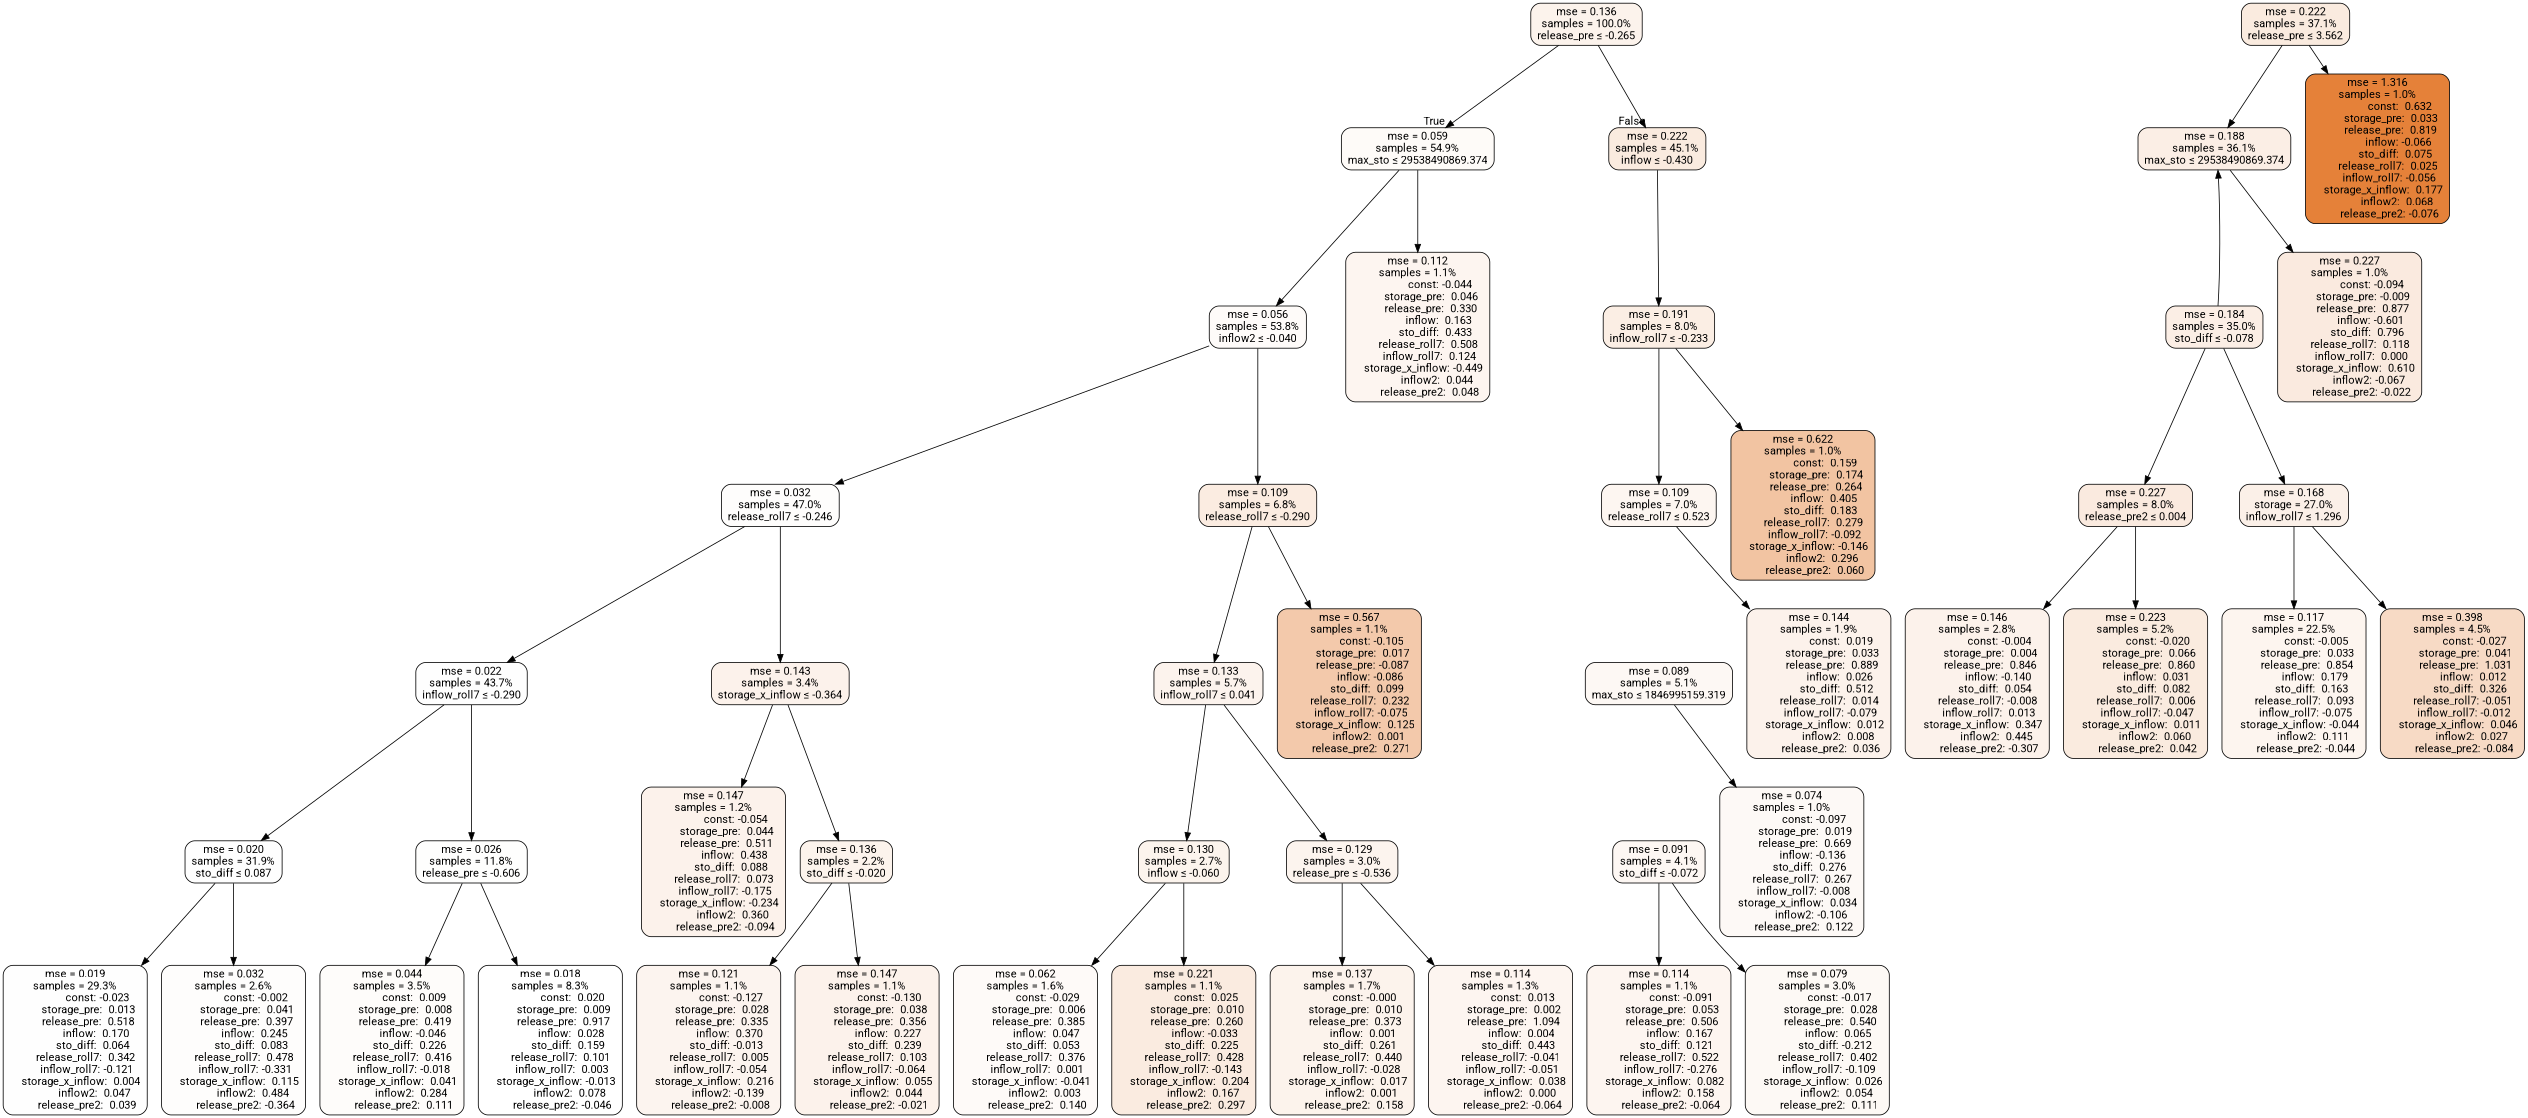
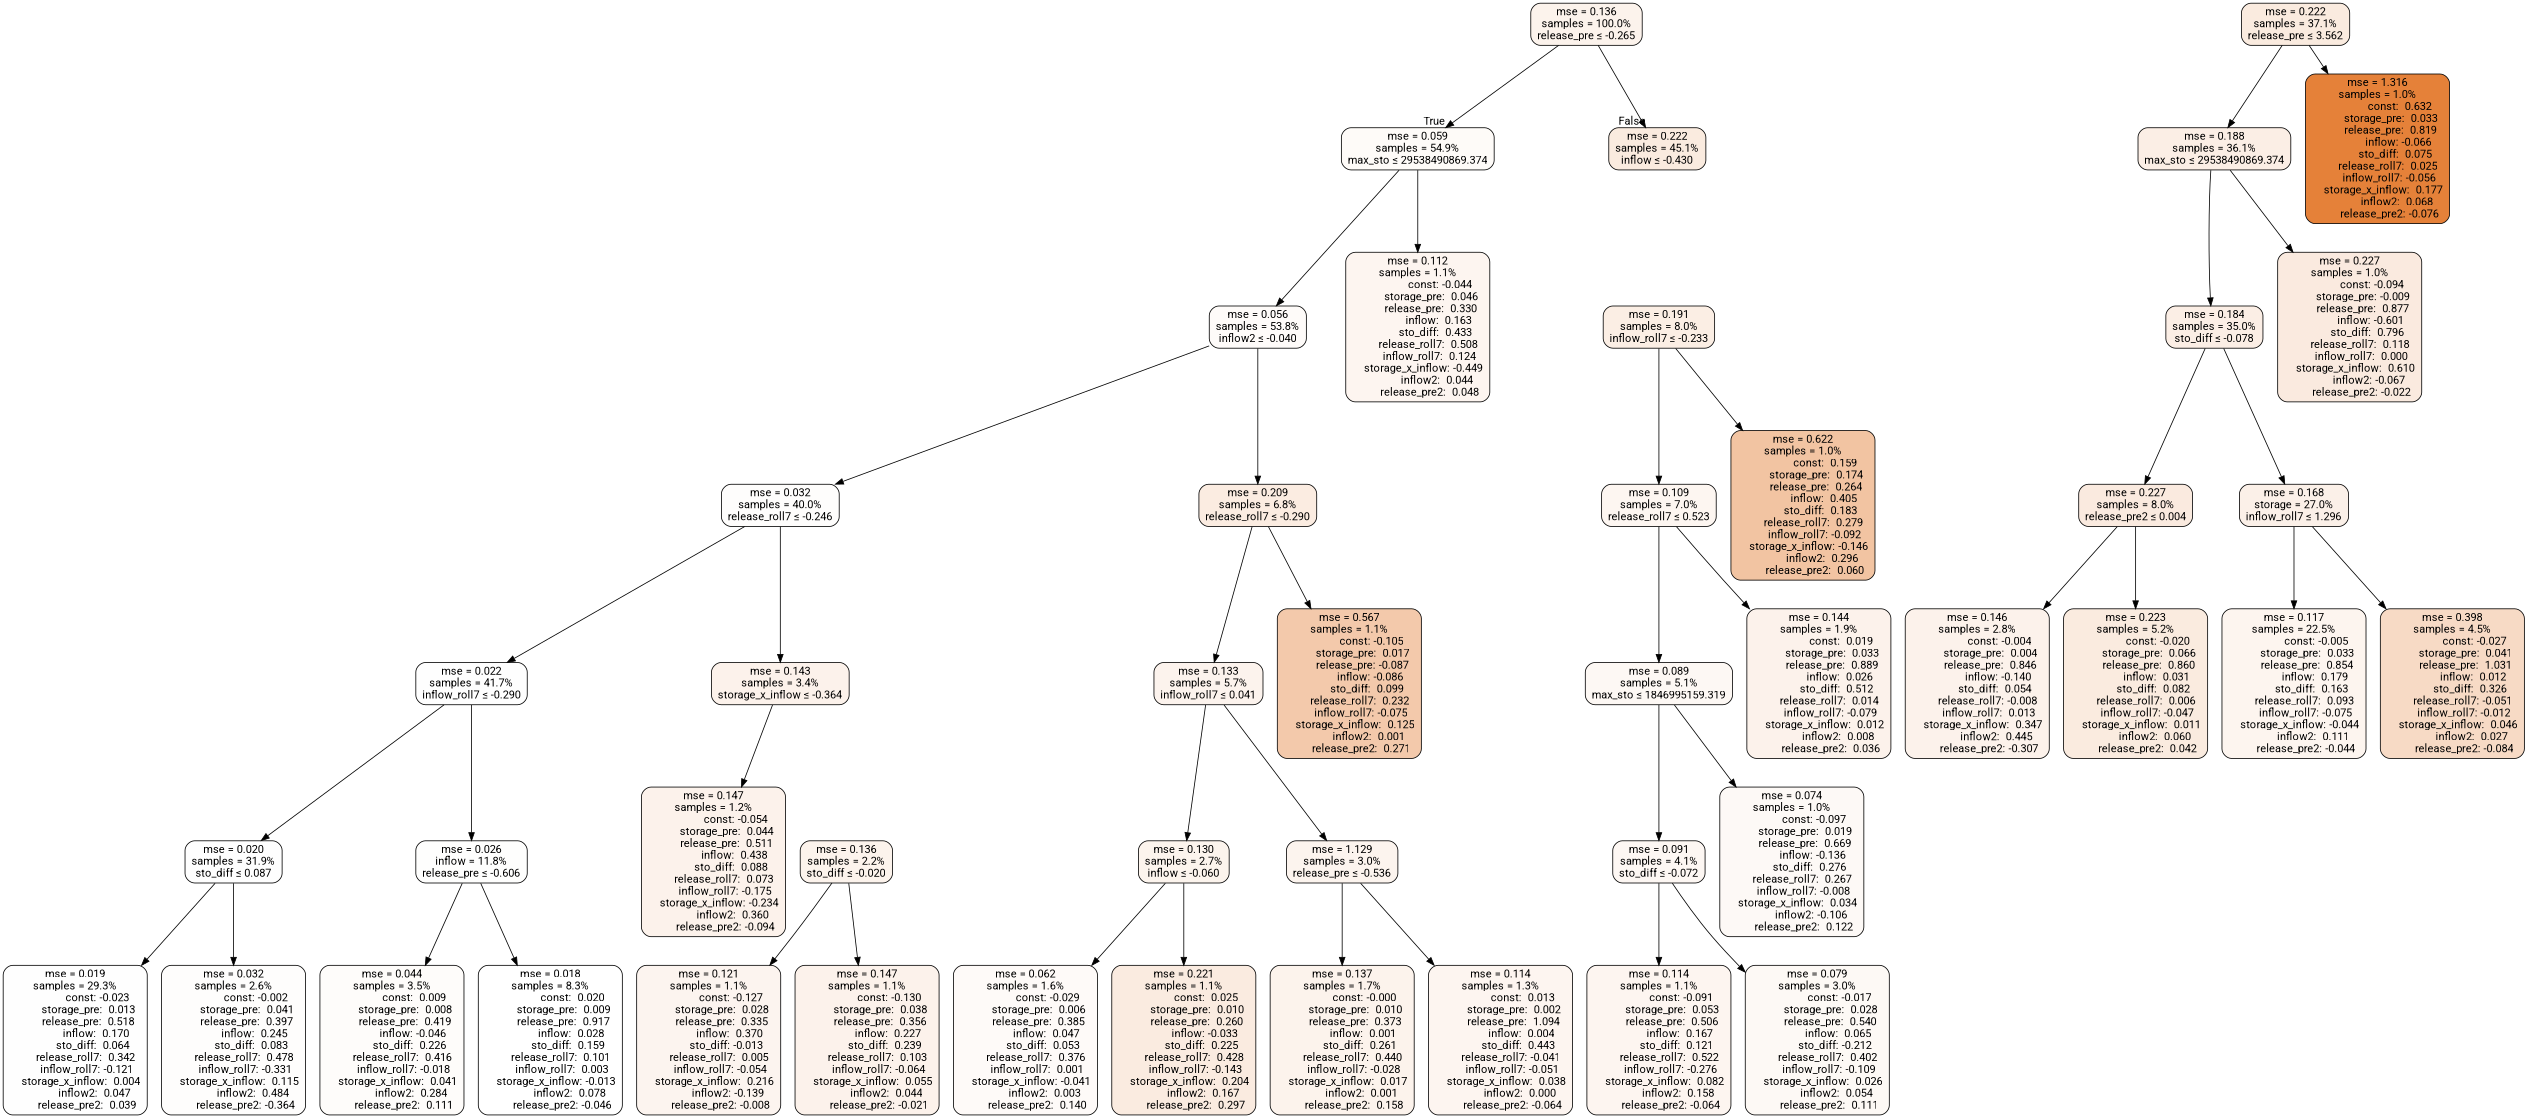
(1658, 234) -> none
(2220, 242) -> (2209, 234)
(780, 505) -> (780, 505)
(1258, 505) -> (1258, 505)
none -> (1659, 591)
(472, 684) -> (472, 684)
(812, 769) -> none
none -> (1659, 769)
(472, 862) -> (472, 862)
(1342, 862) -> (1342, 862)
